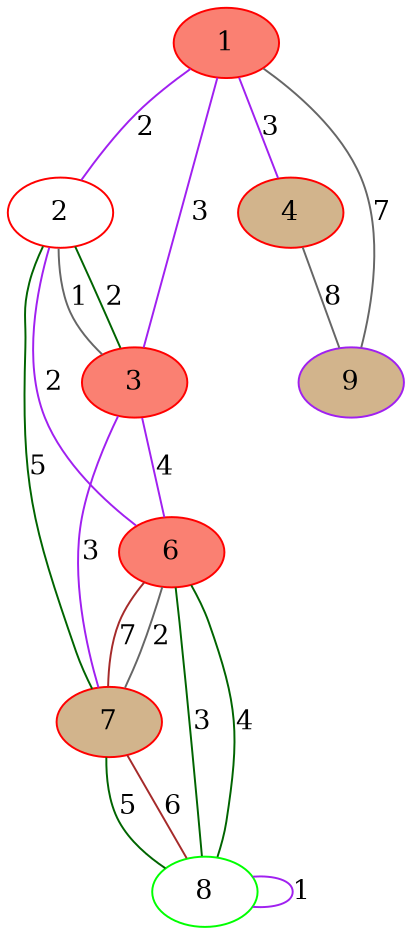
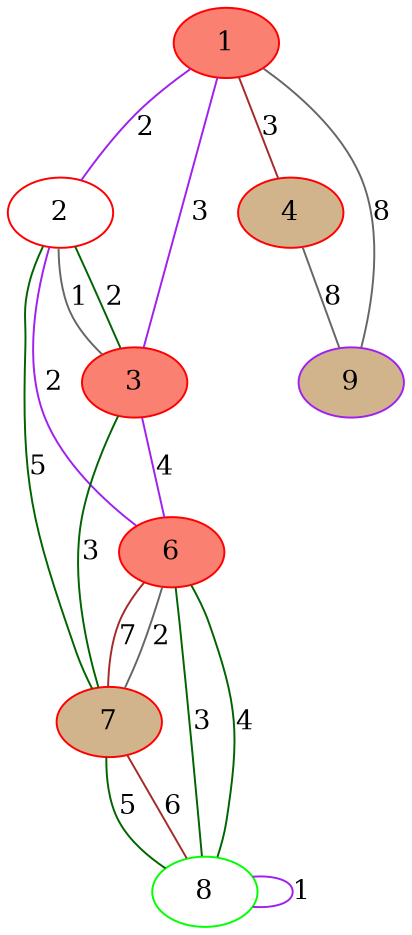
(259, 128) -> (259, 128)
(382, 213) -> (382, 213)
(79, 549) -> (79, 549)
